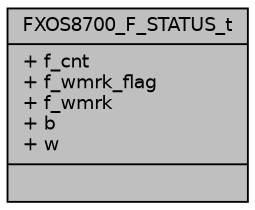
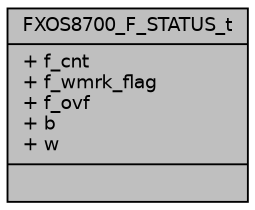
(69, 103) -> (57, 103)
